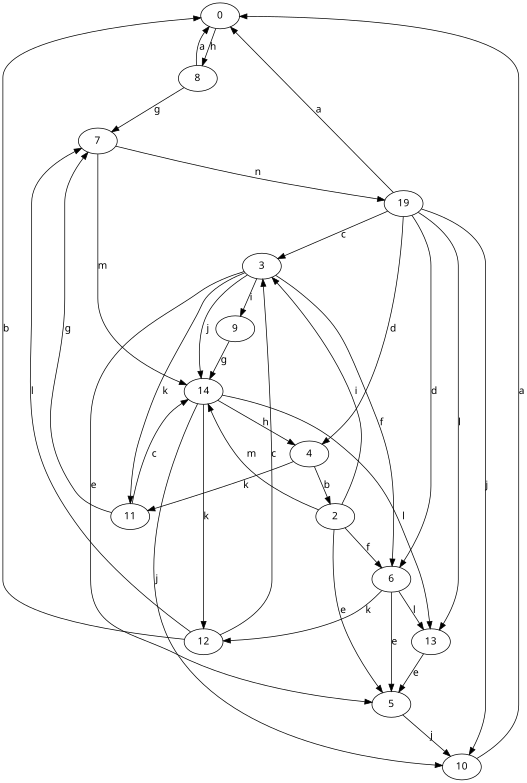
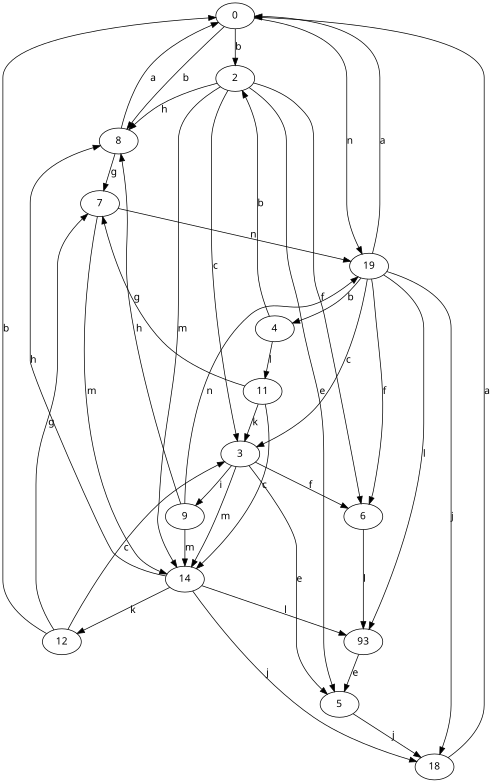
none -> (235, 44)
(214, 47) -> (186, 78)
none -> (173, 98)
none -> (347, 104)
(208, 329) -> (226, 517)
(393, 329) -> (351, 297)
none -> (135, 335)
none -> (217, 358)
(224, 360) -> (190, 548)
(169, 366) -> (253, 419)
(32, 391) -> (51, 423)
(356, 391) -> (215, 266)
(434, 391) -> (385, 391)
(253, 421) -> (33, 370)
(246, 485) -> (271, 360)
(311, 629) -> none
(391, 638) -> none
(431, 642) -> (363, 642)
(462, 767) -> (435, 767)
